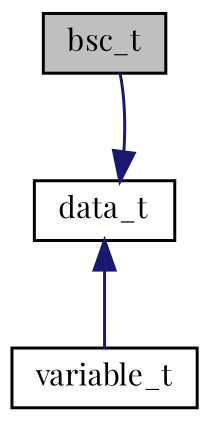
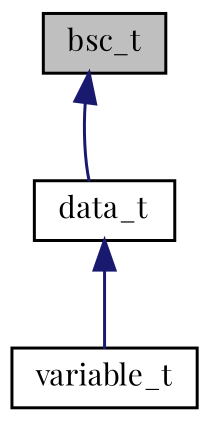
(124, 112) -> (85, 142)
